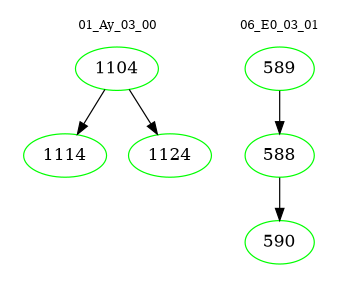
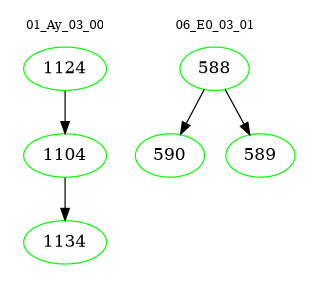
(280, 106) -> (235, 107)
(140, 107) -> (65, 106)
(65, 156) -> (65, 242)
